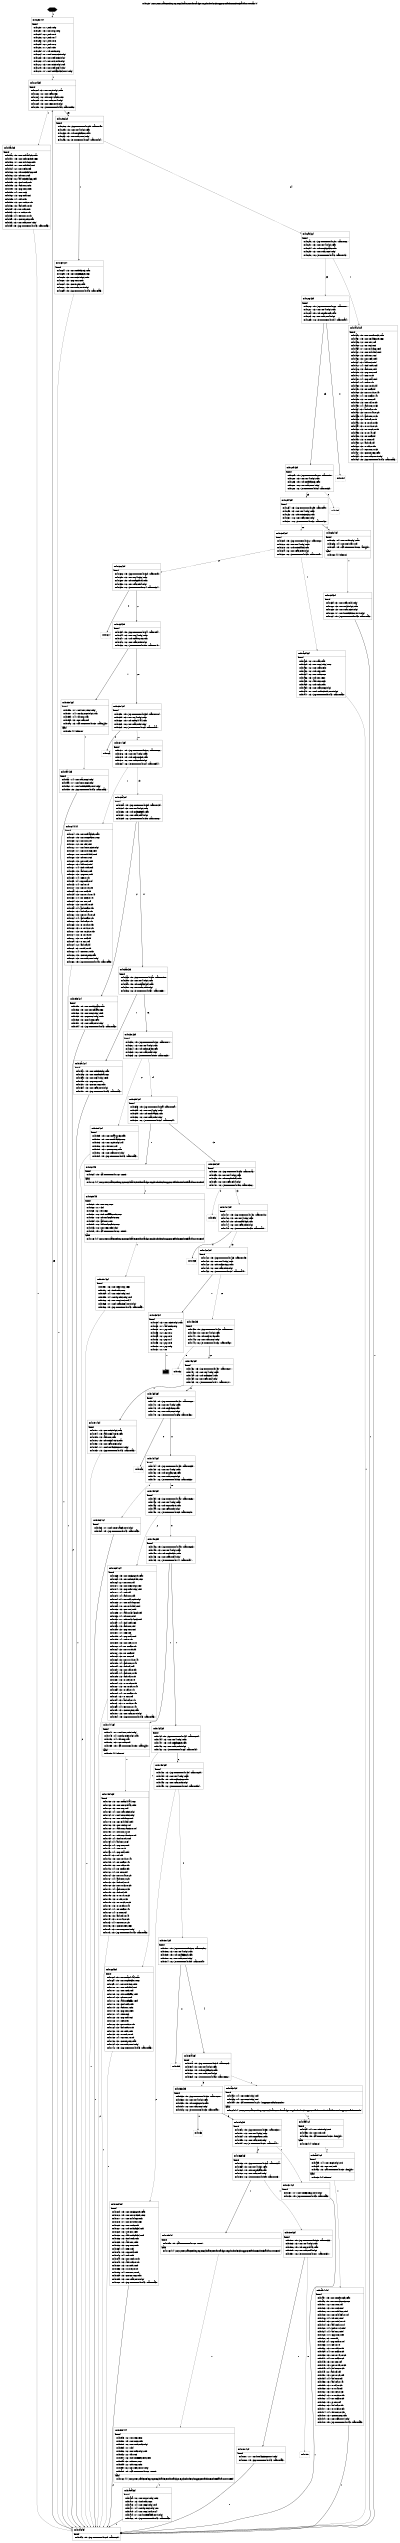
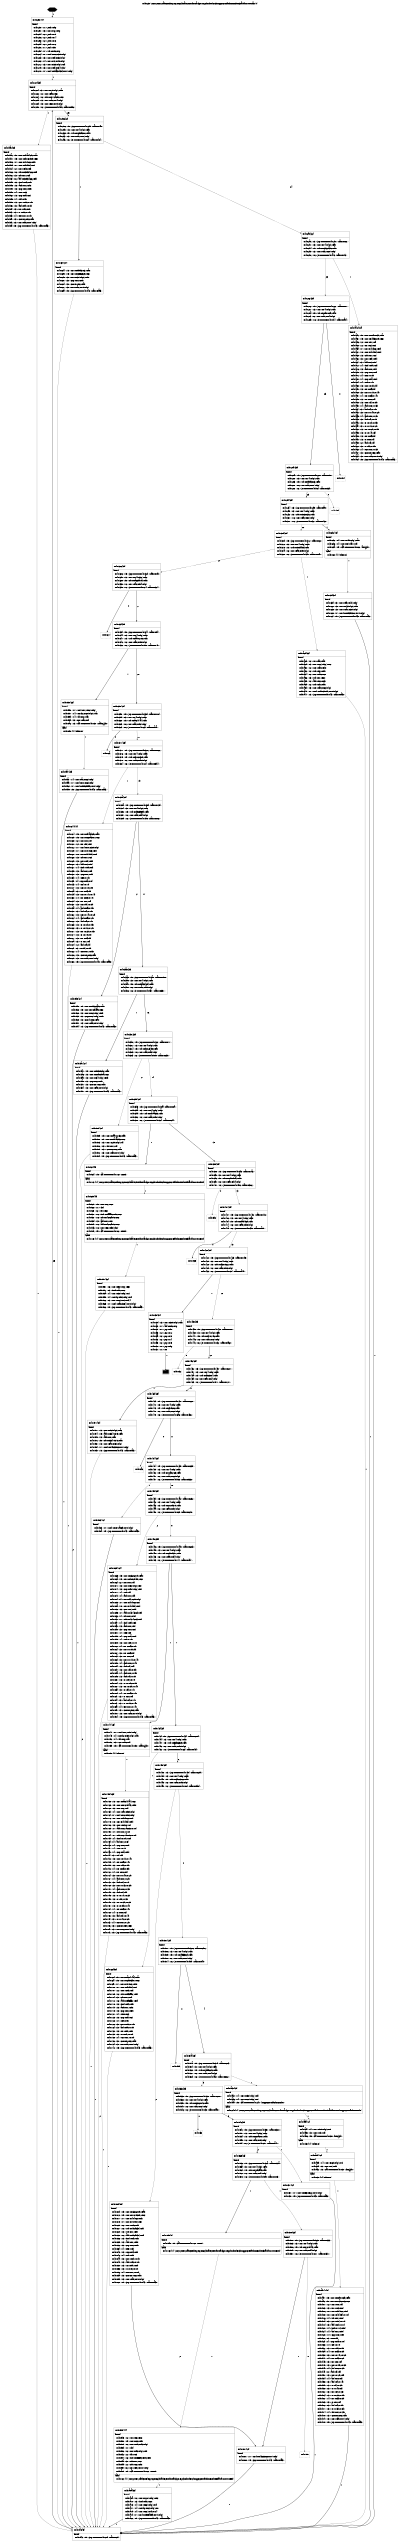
(115, 2406) -> (157, 2399)
